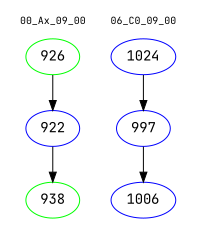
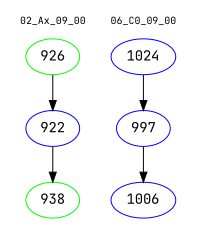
(53, 21) -> (53, 21)
